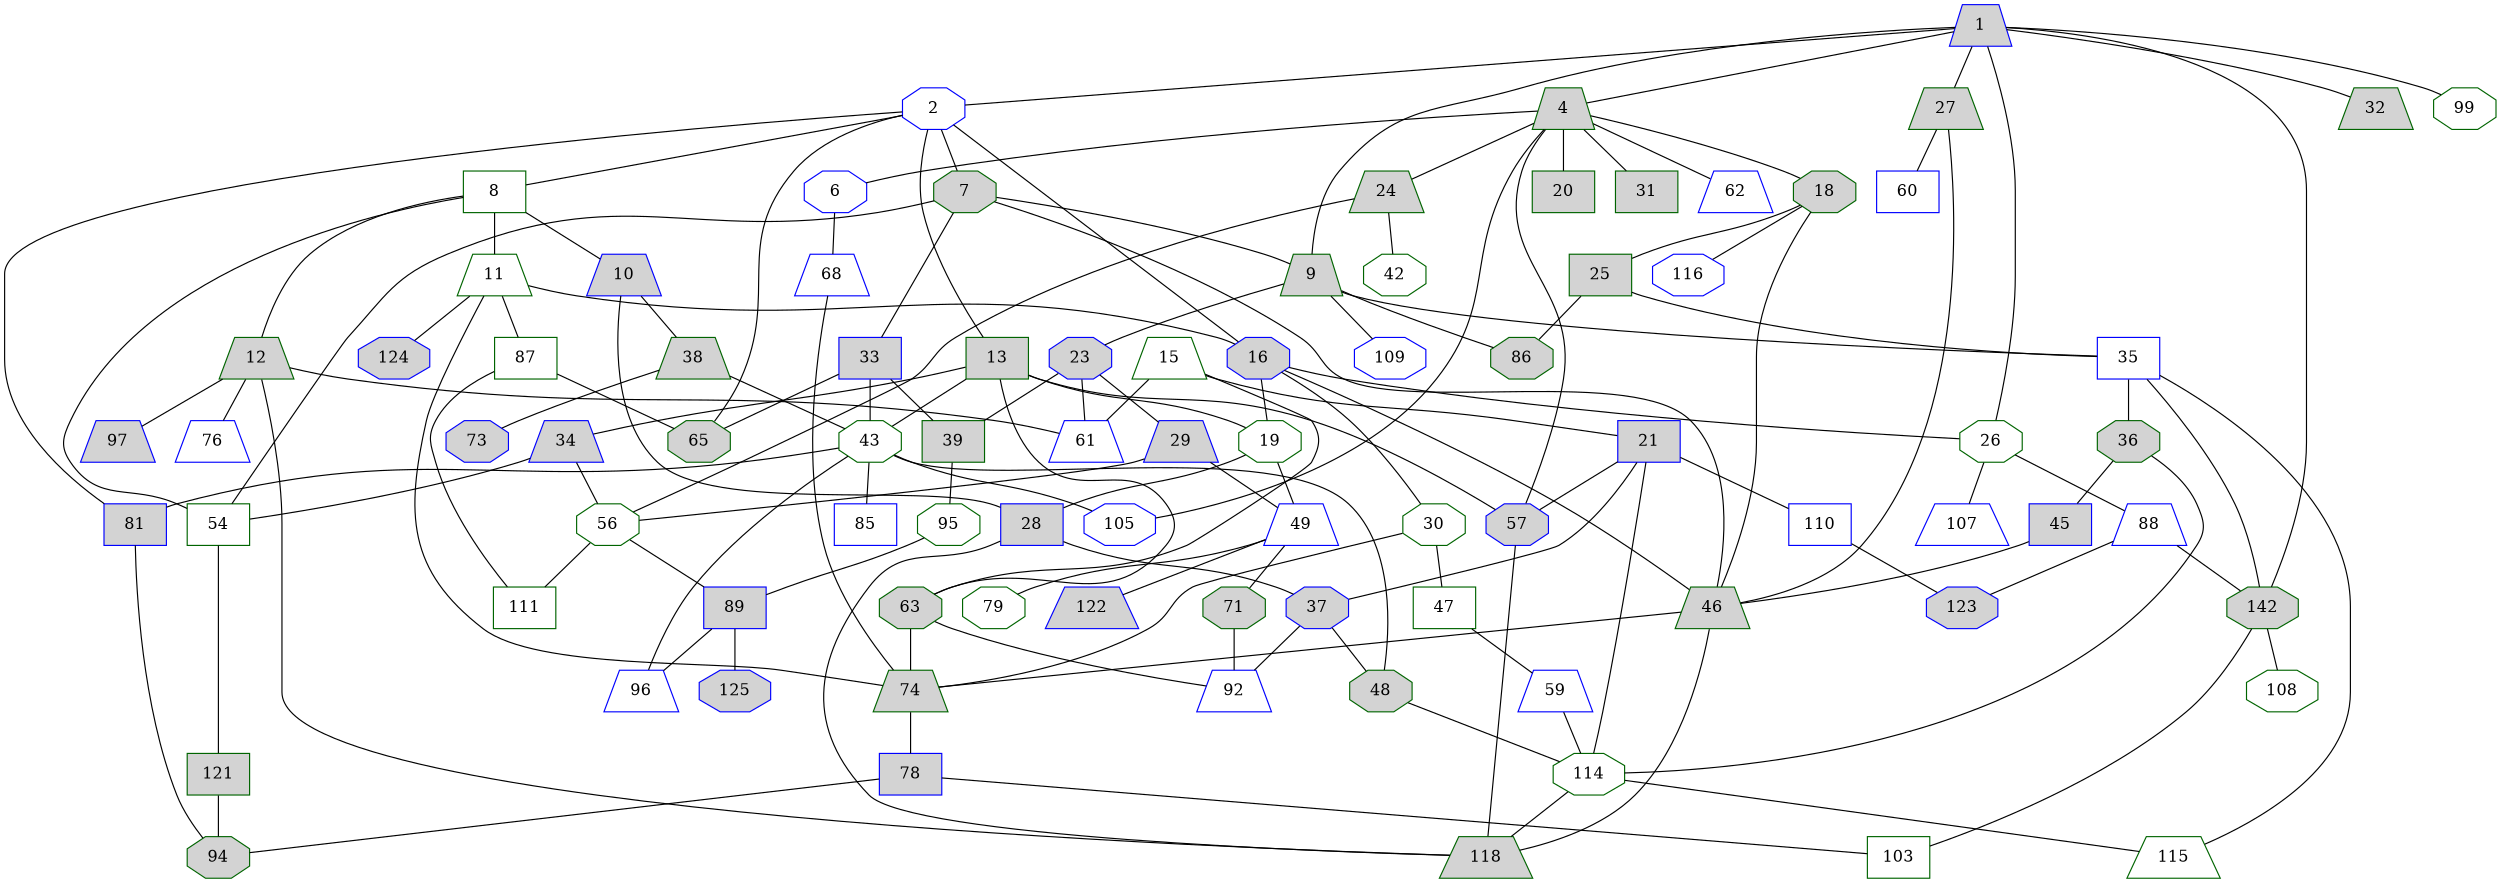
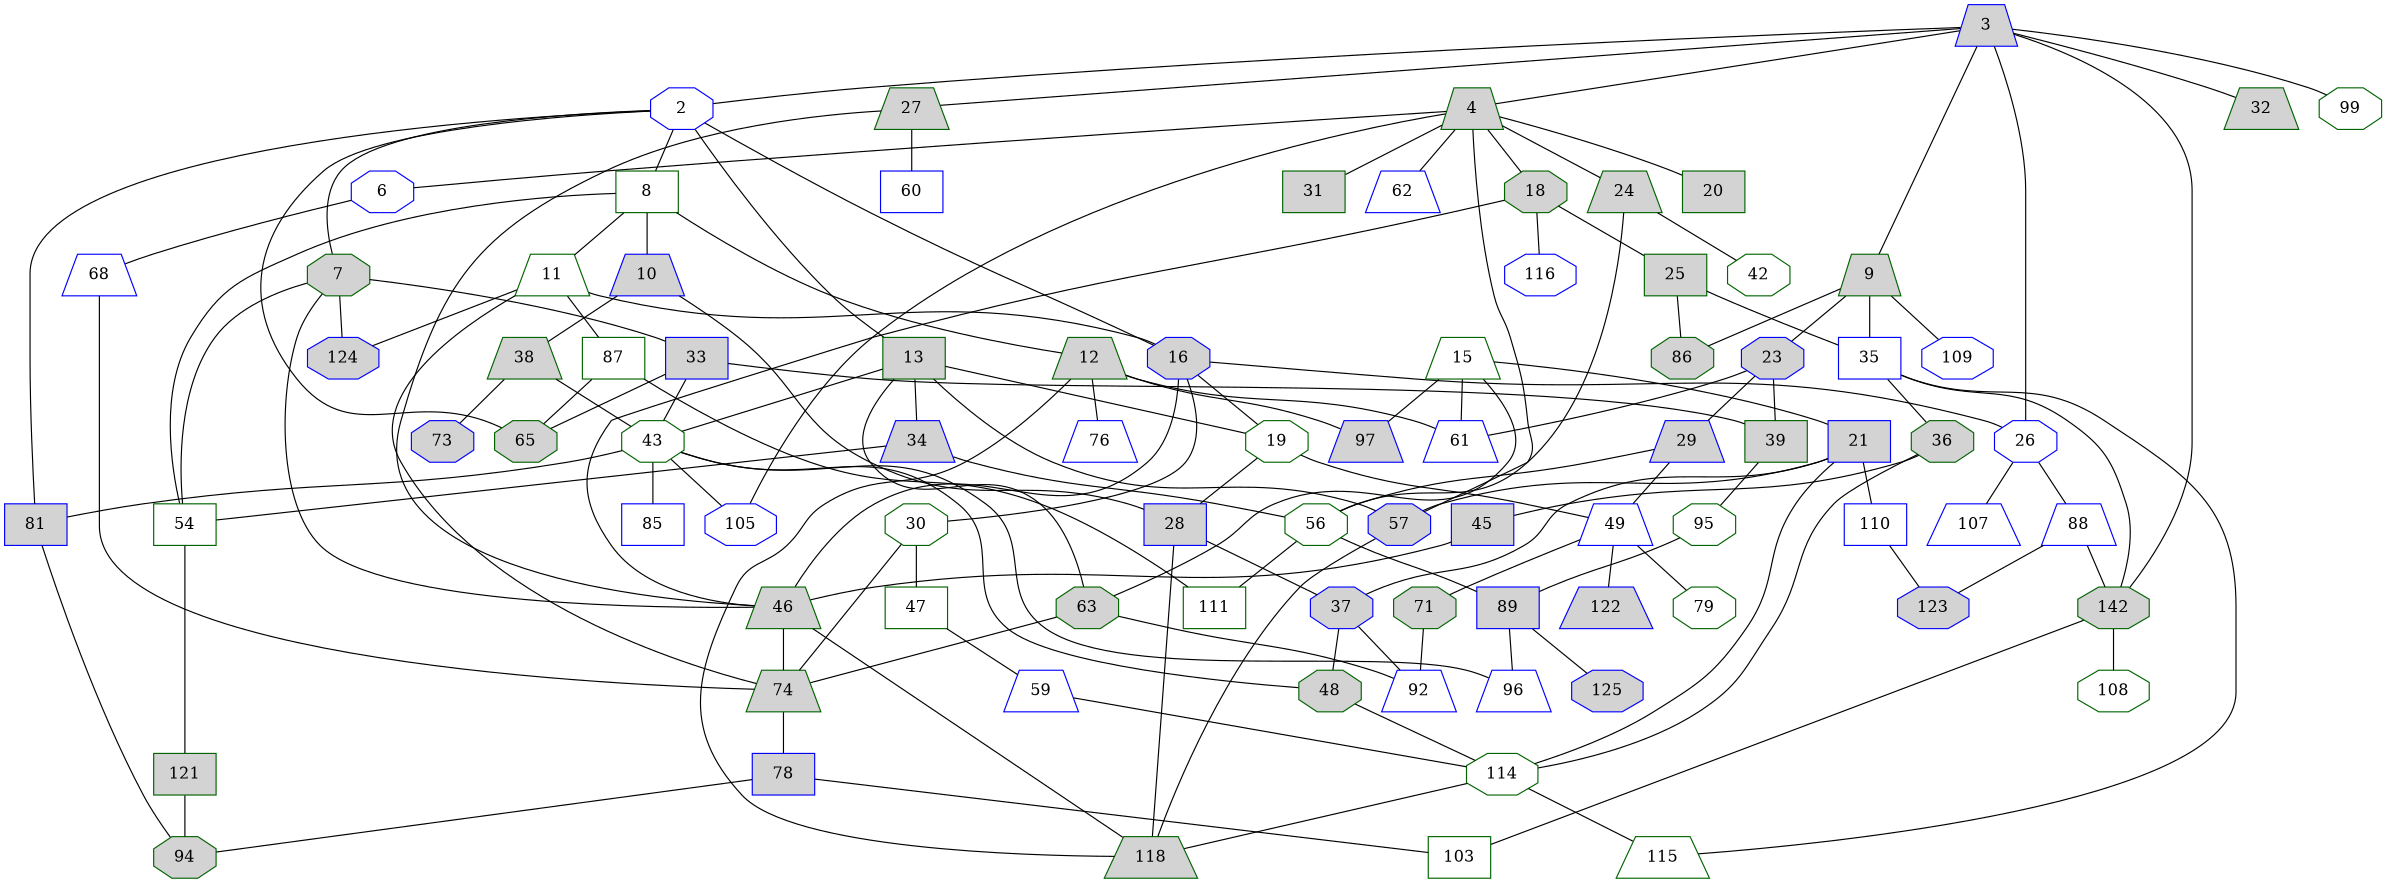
(1981, 25) -> (1986, 25)
(1145, 224) -> (341, 317)
none -> (1414, 400)
(1991, 441) -> (2026, 441)
